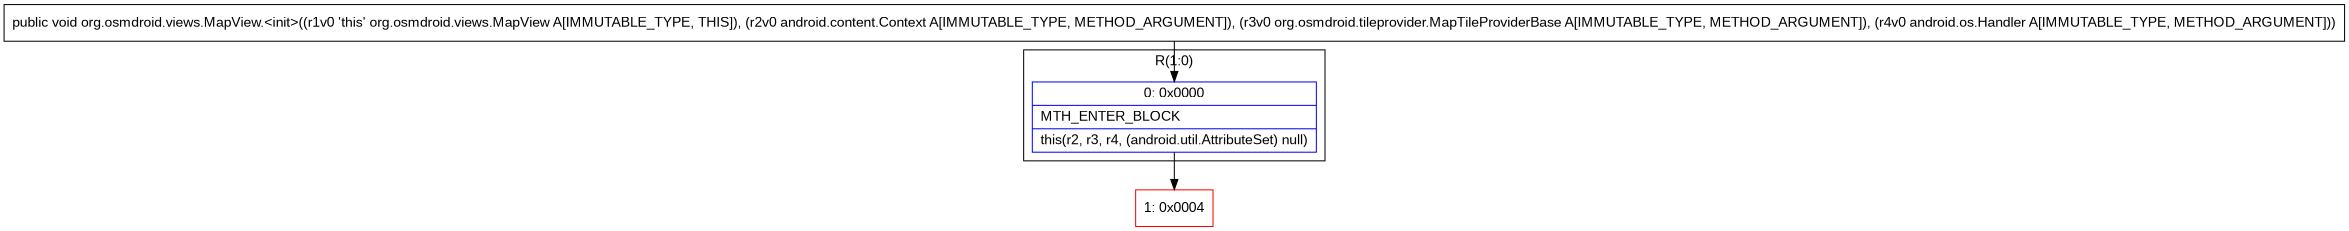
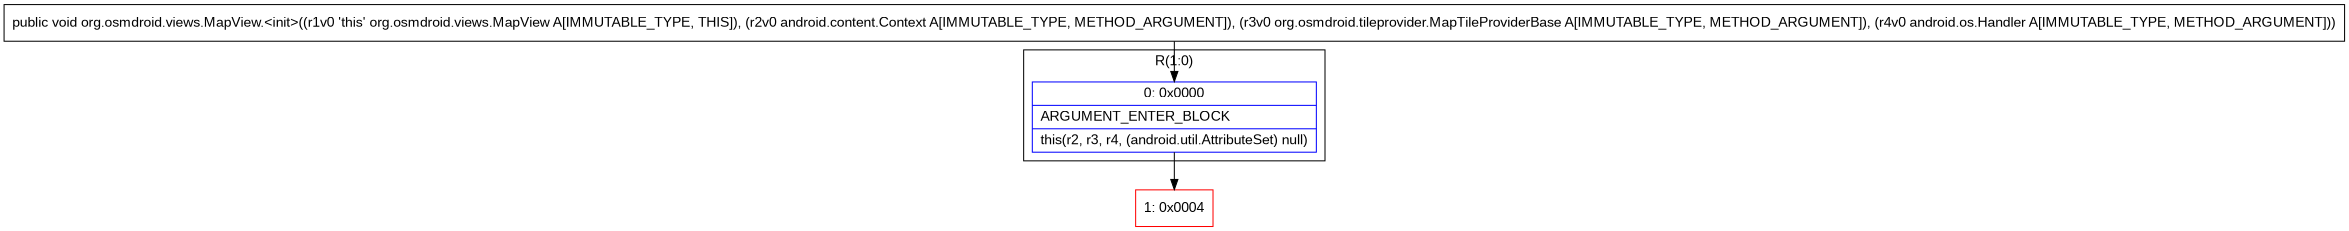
(1111, 117) -> (1136, 117)
